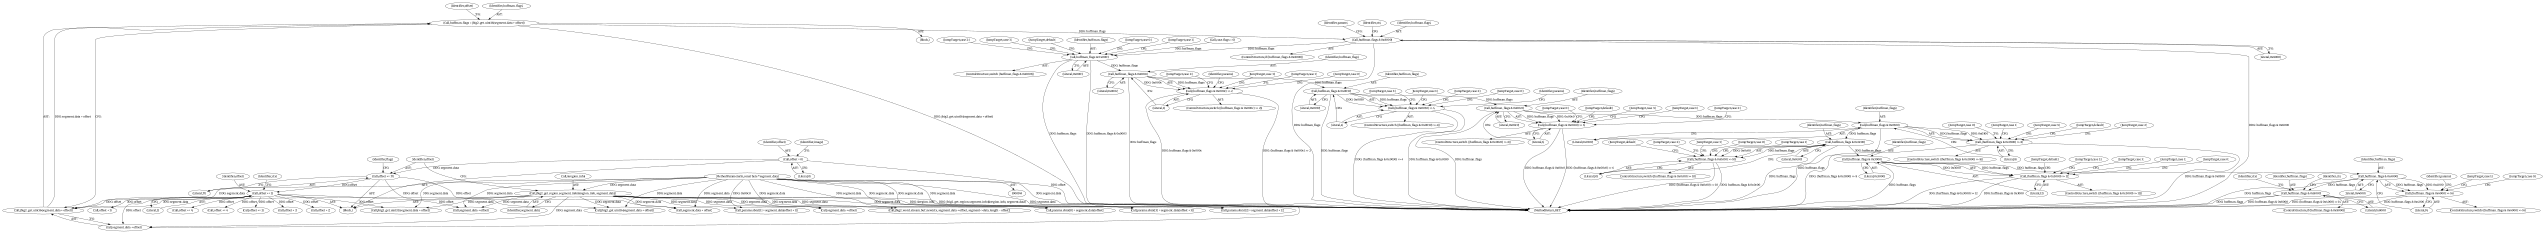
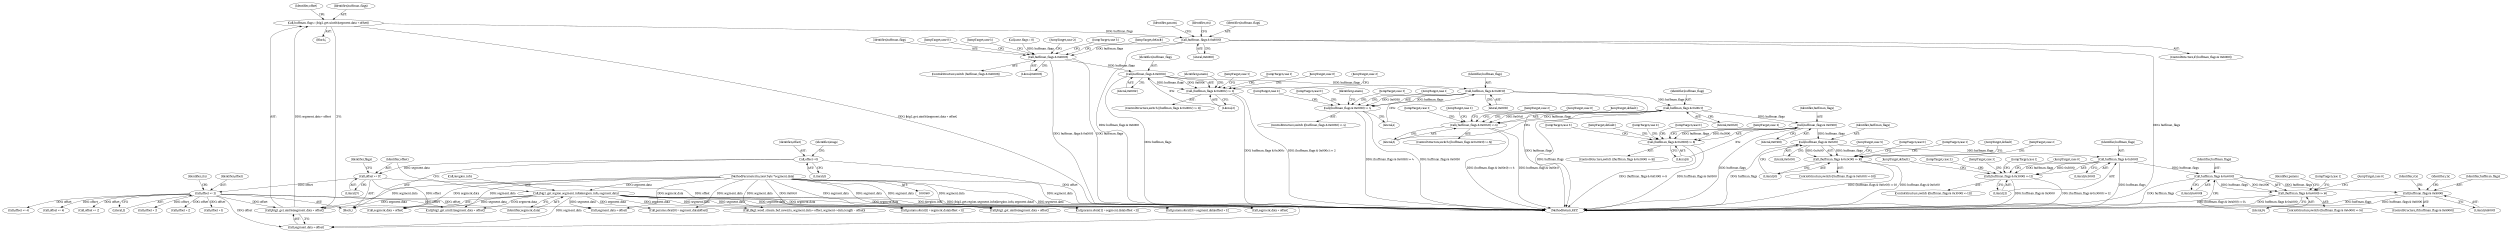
(1361, 114) -> none
